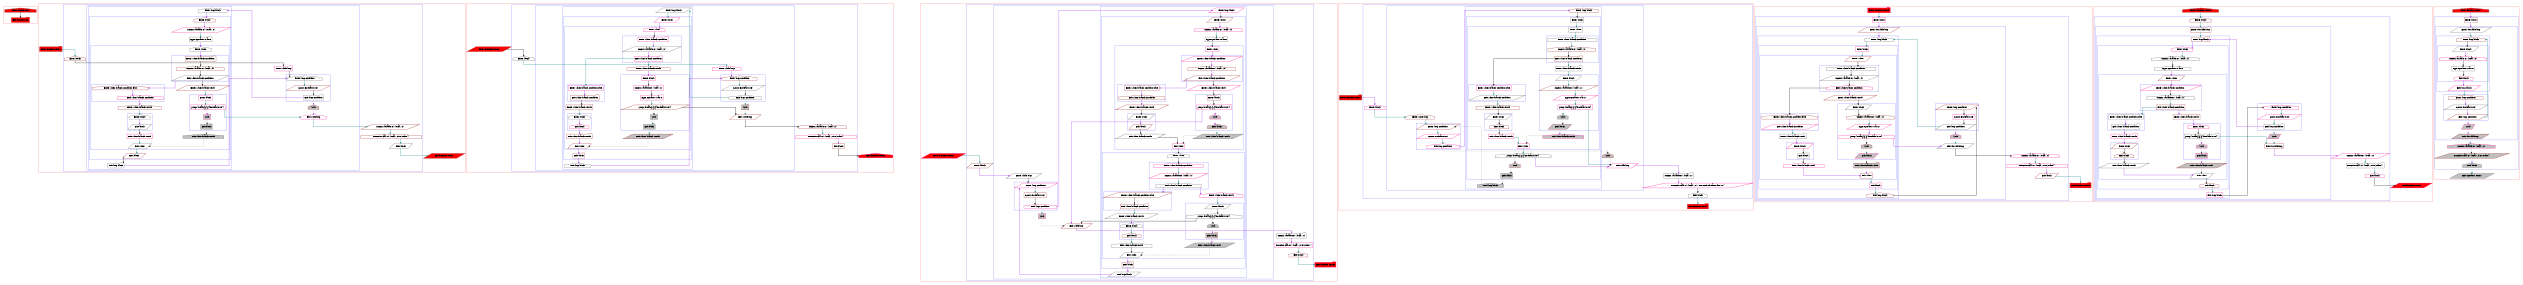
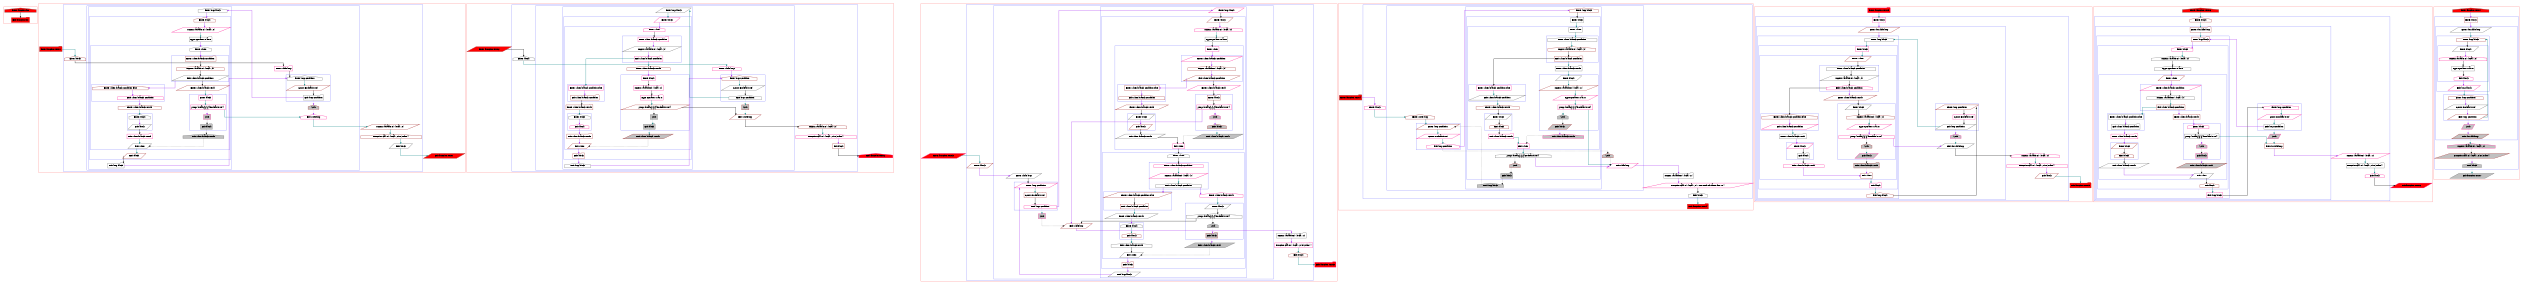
(2472, 176) -> (2472, 176)
